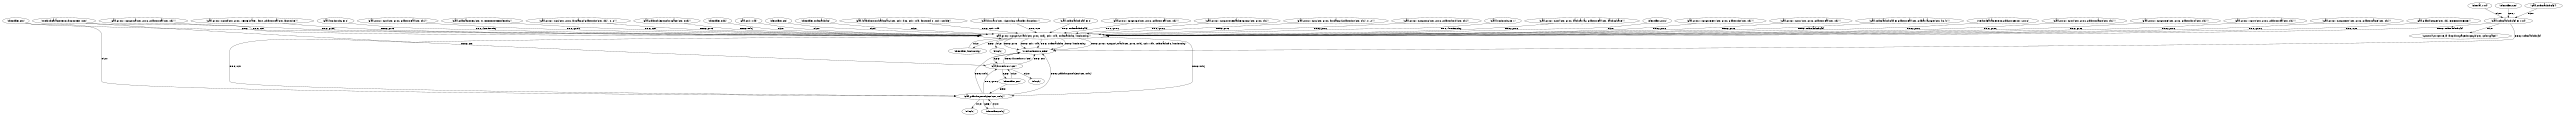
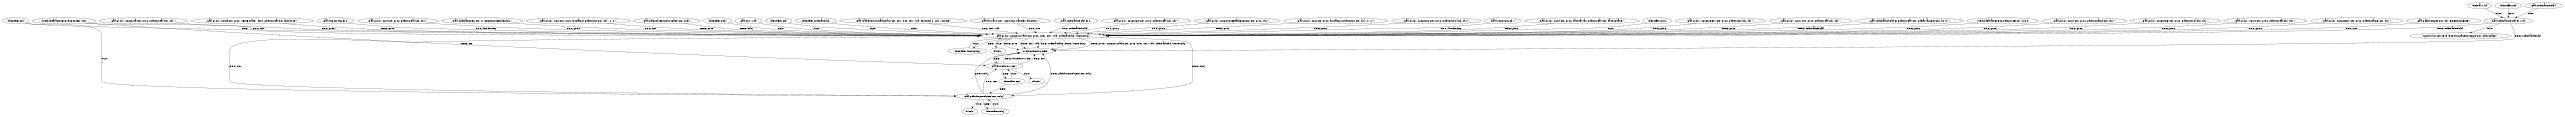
(991, 81) -> (991, 81)
